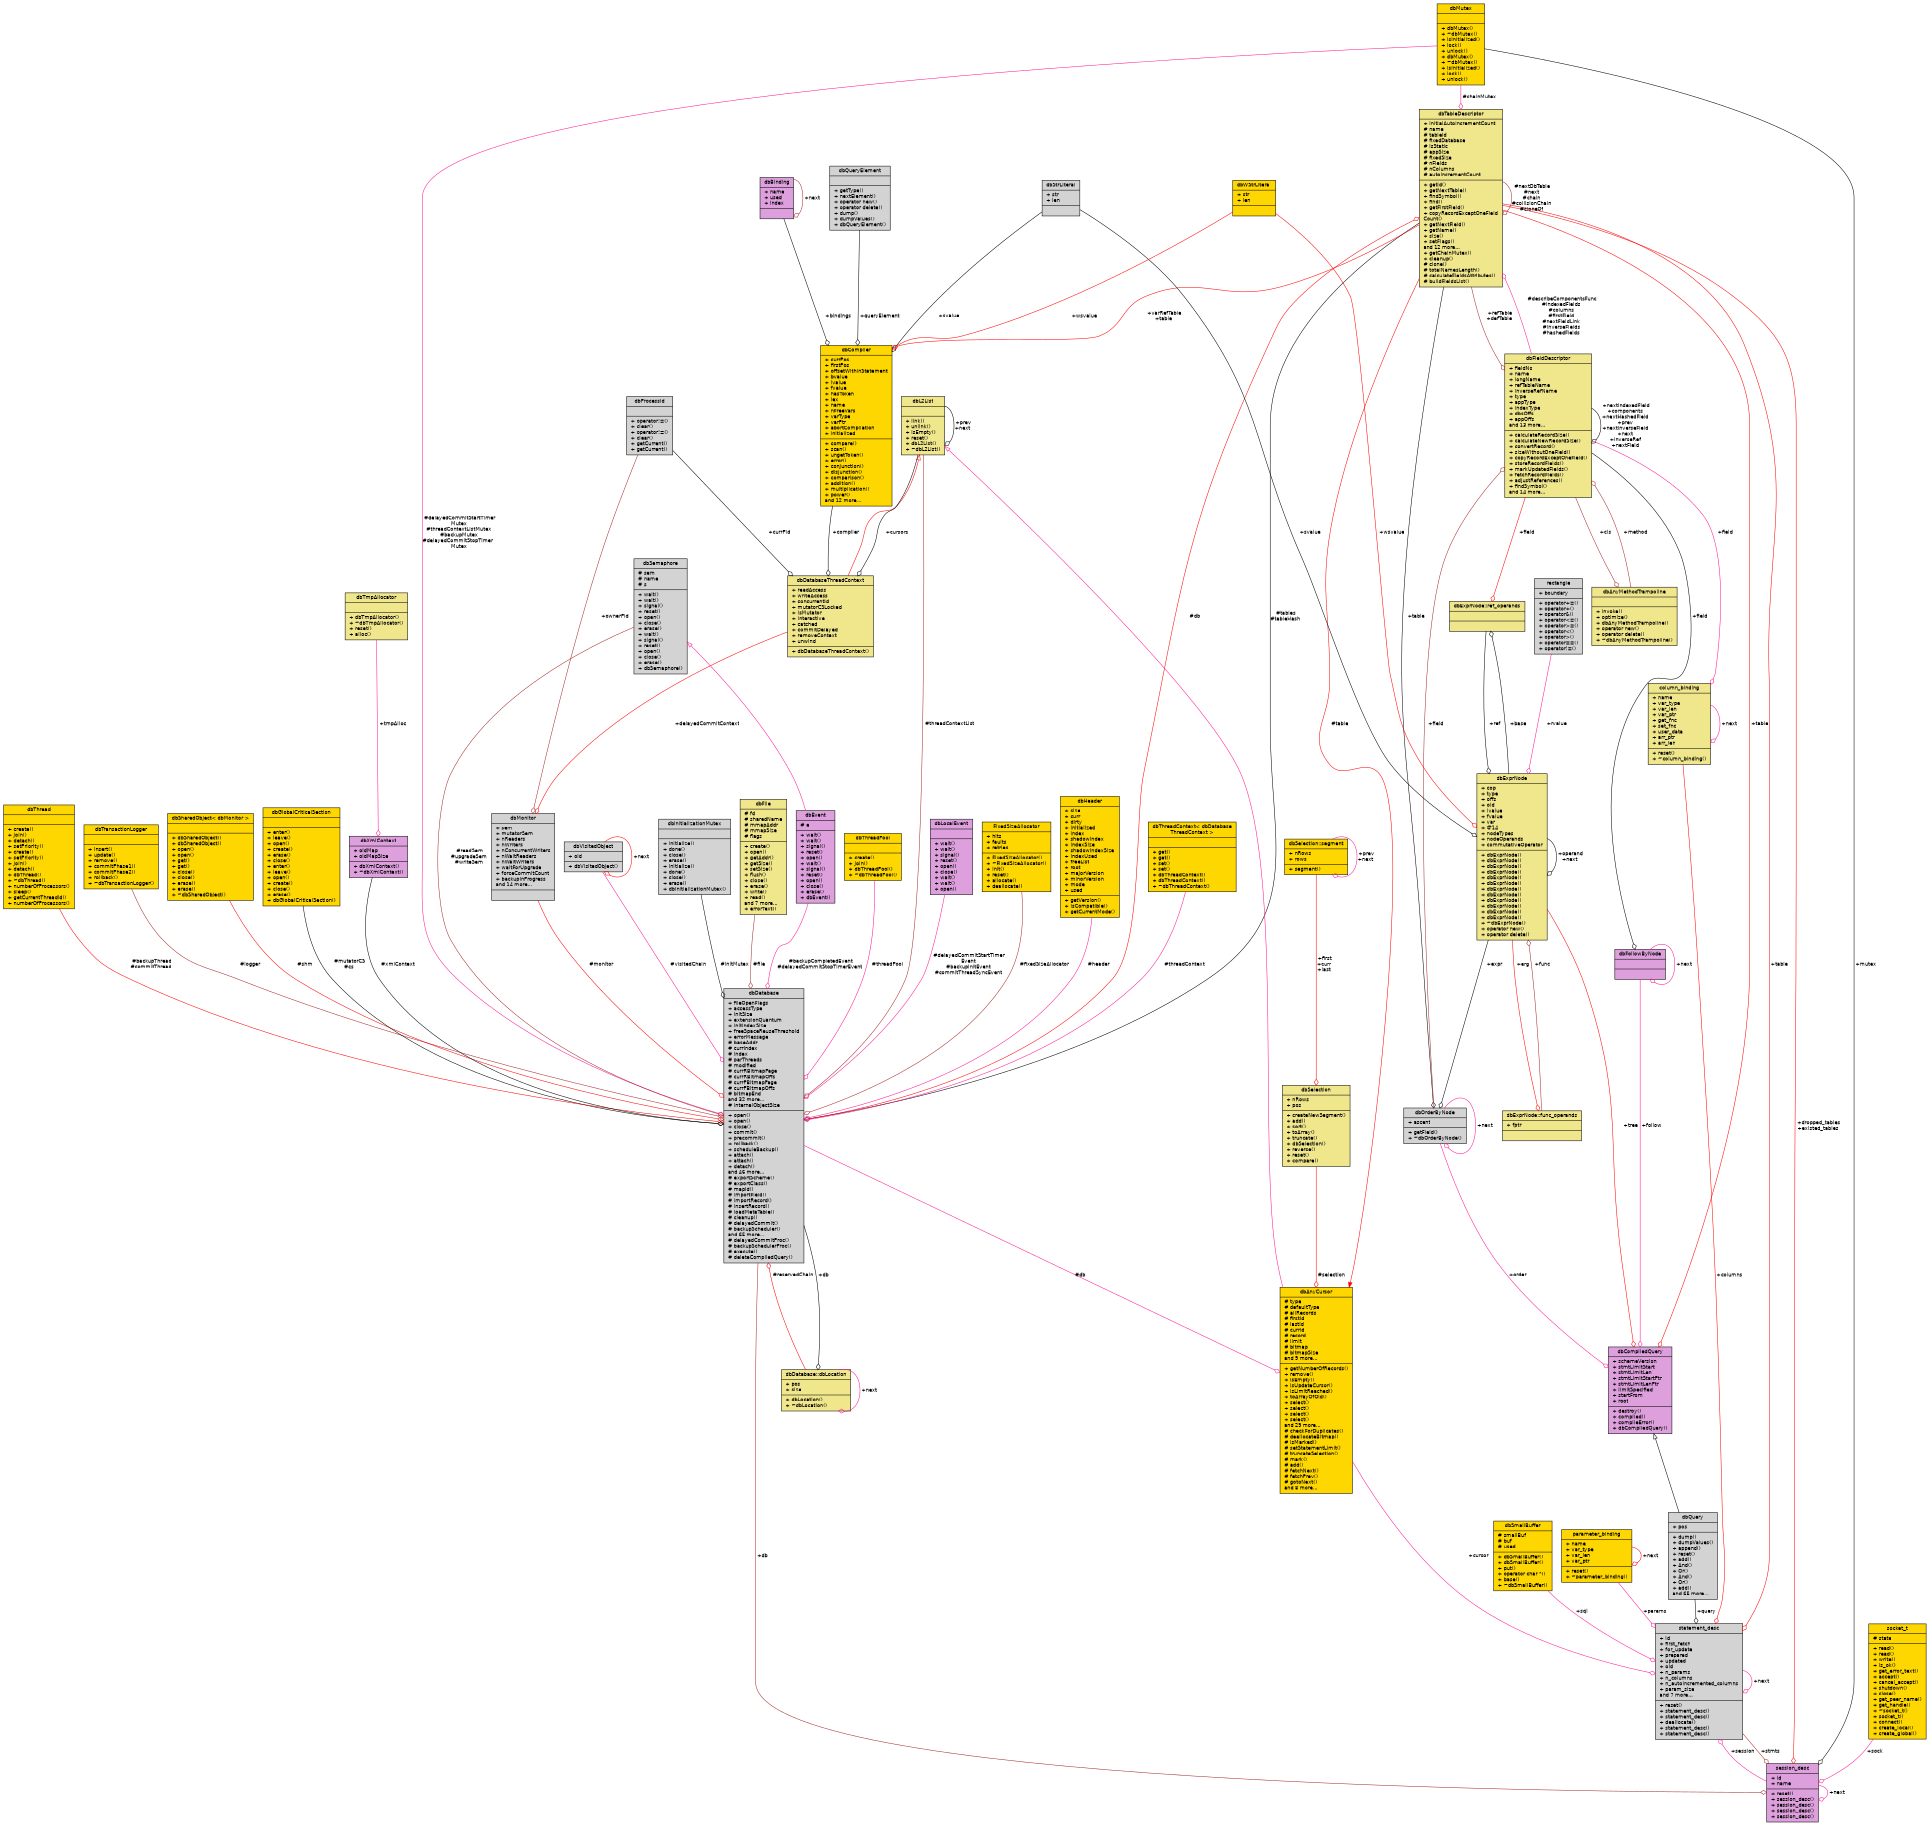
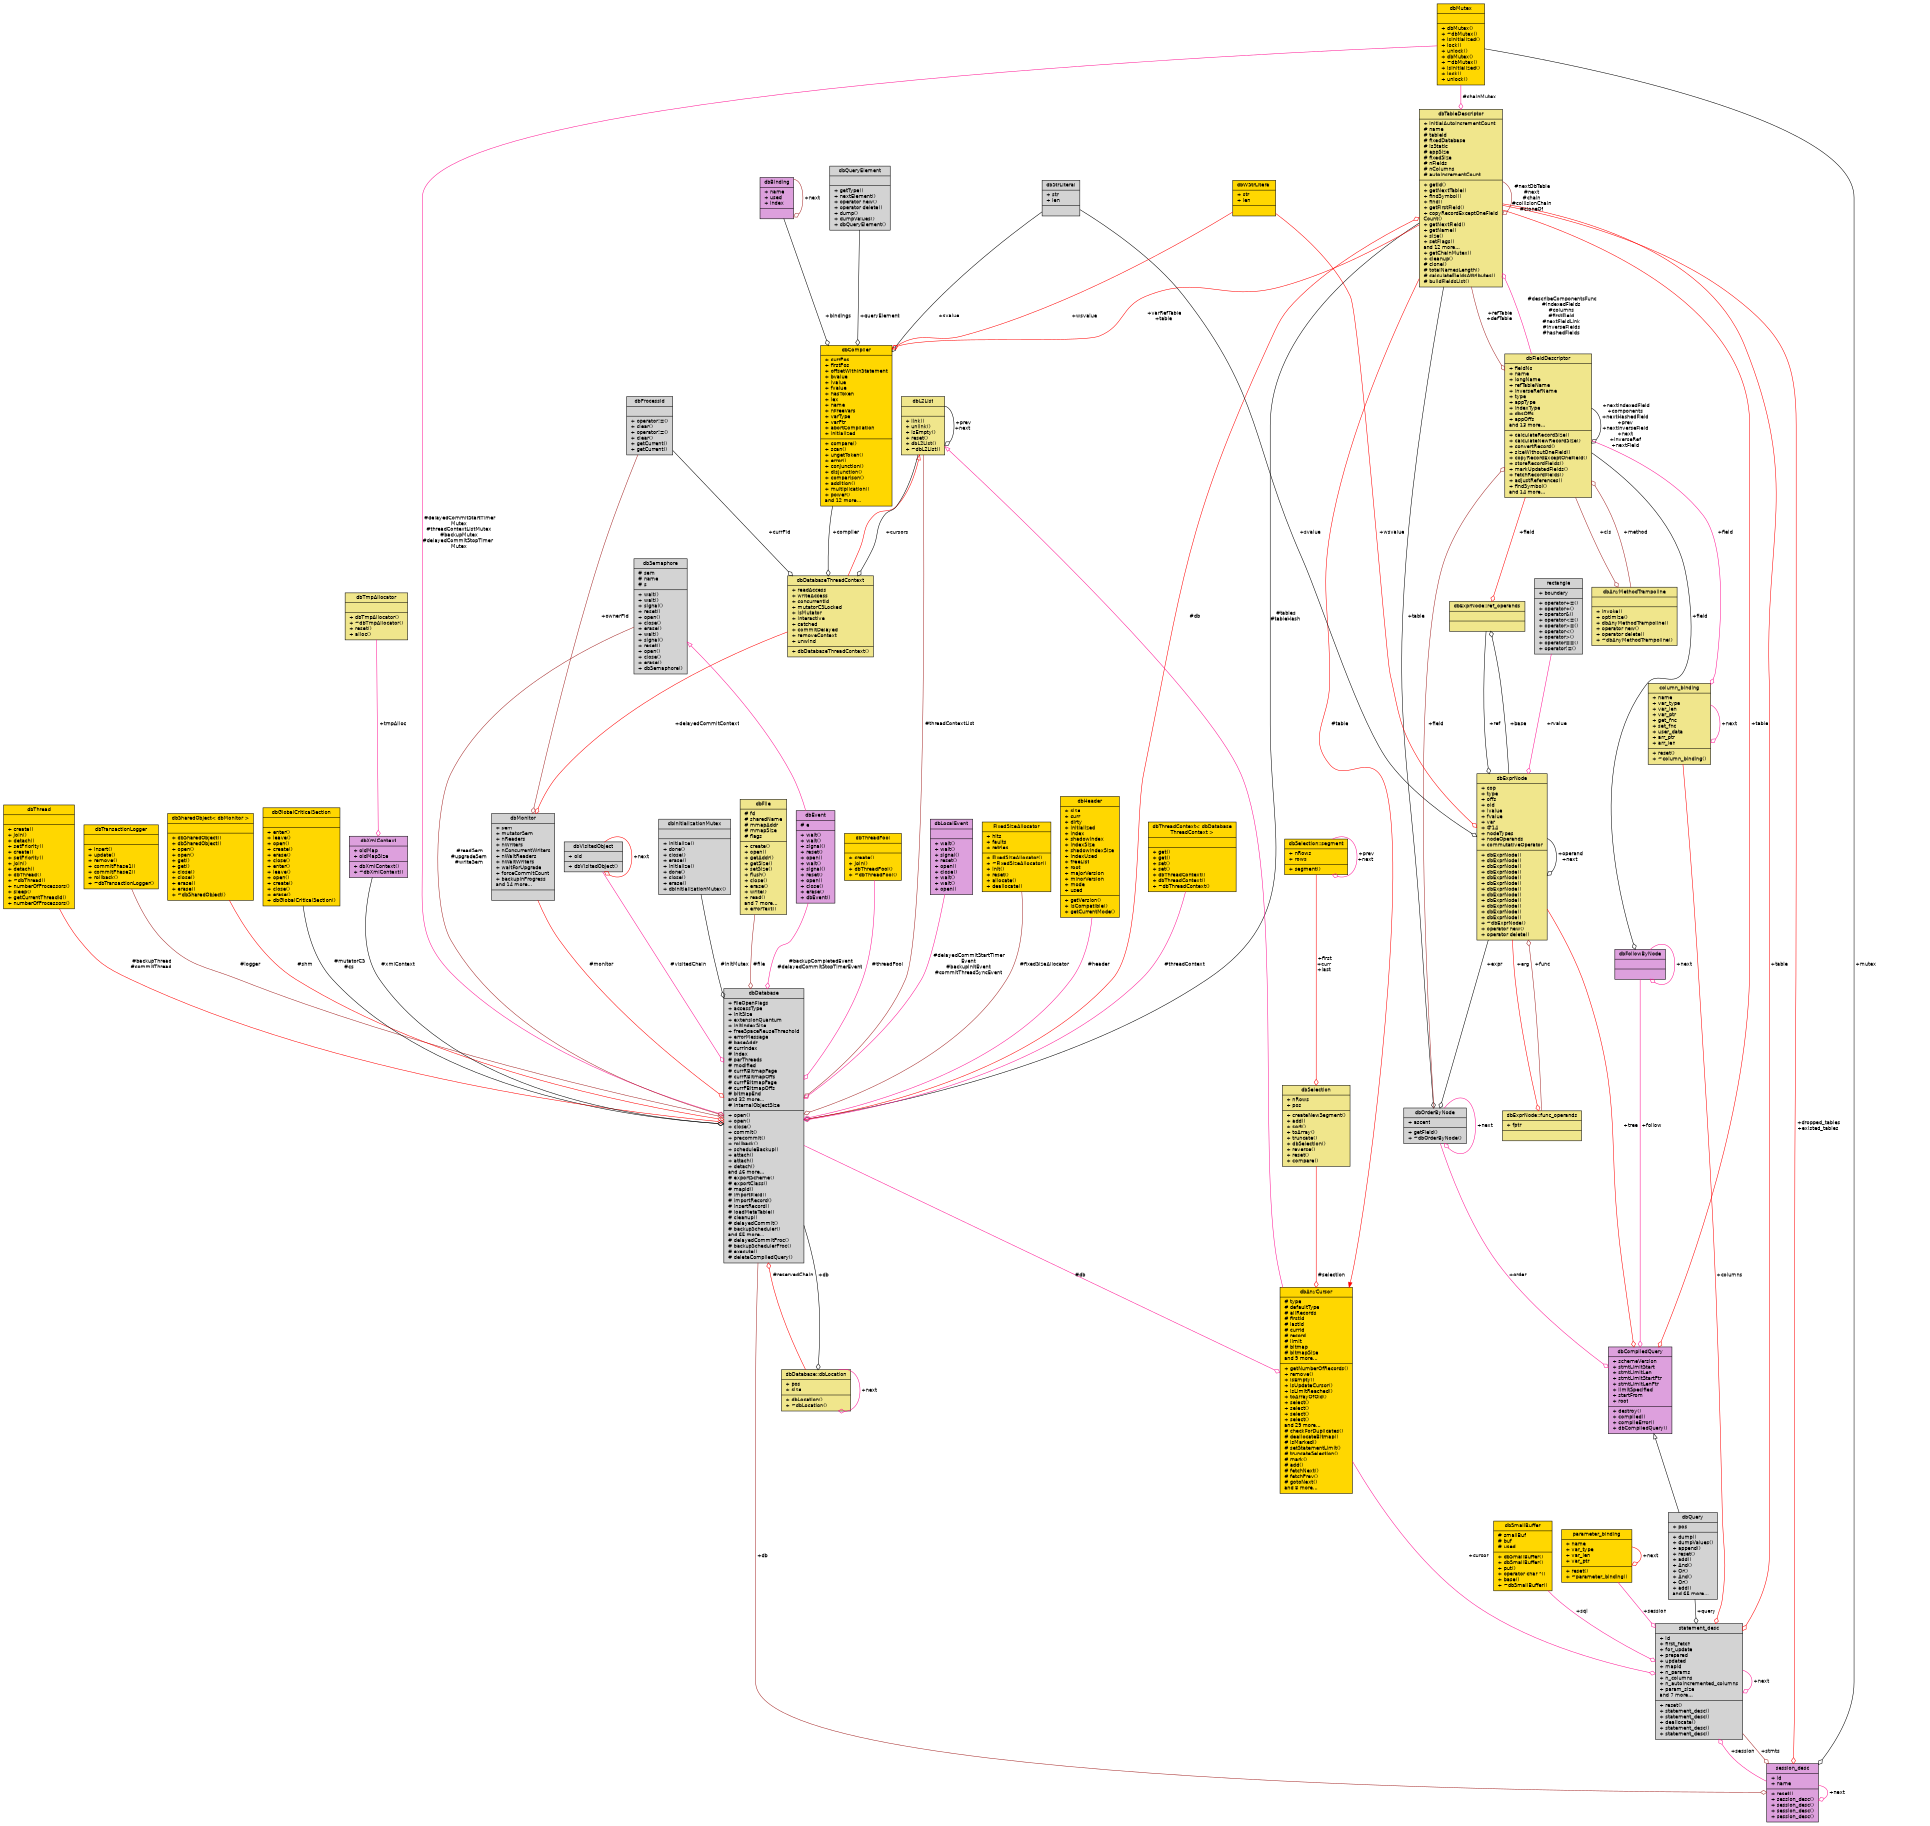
(1654, 1611) -> (1654, 1611)
(1667, 1667) -> (1671, 1667)
(1897, 1681) -> none
